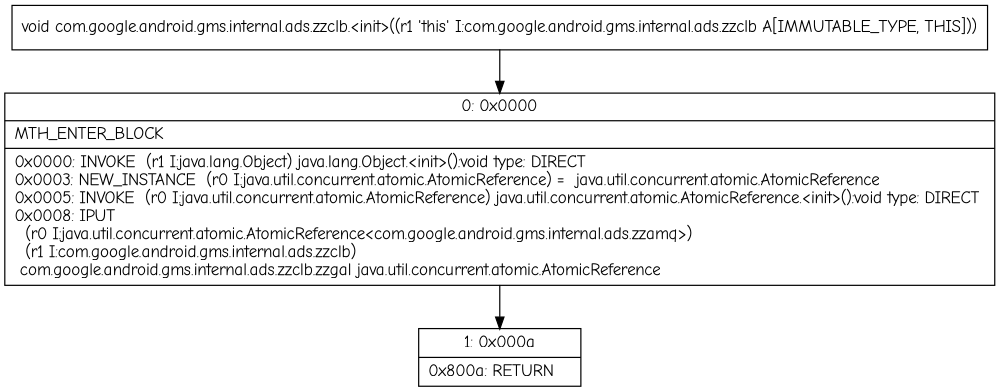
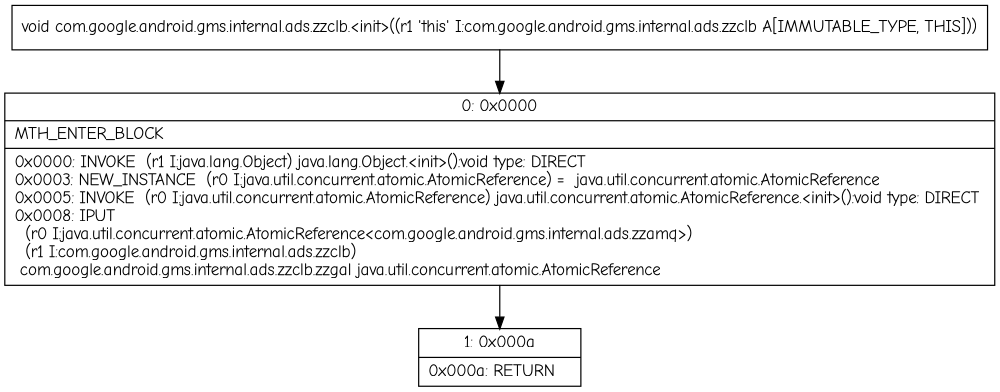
(499, 371) -> (500, 371)
